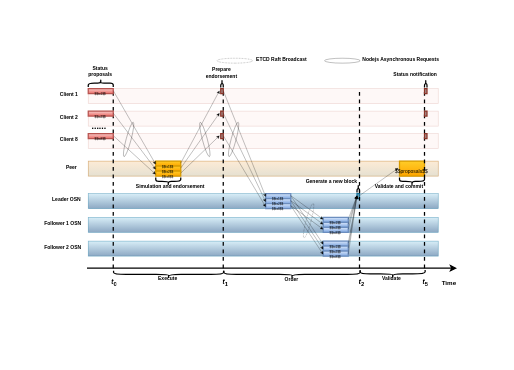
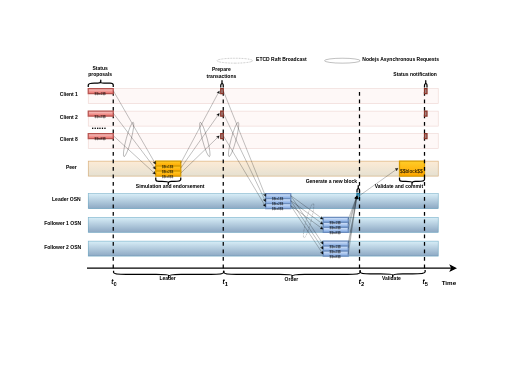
(222, 73) -> (222, 73)
(412, 168) -> (412, 168)
(168, 279) -> (168, 279)
